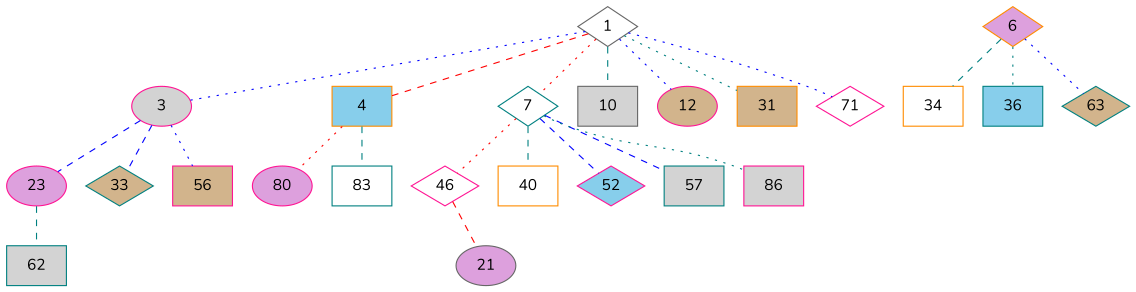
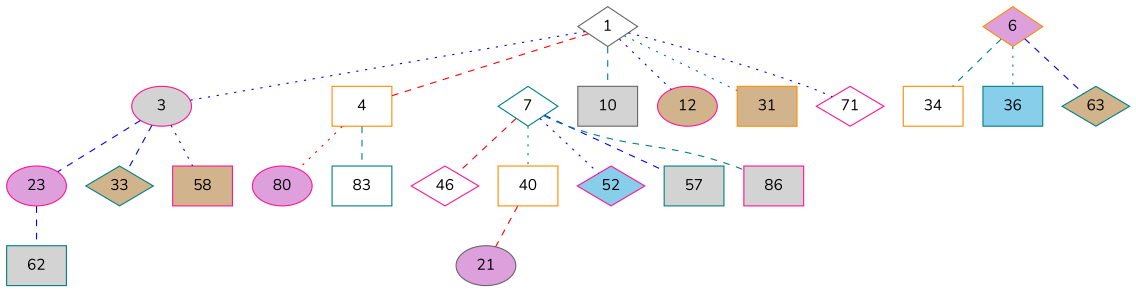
(568, 66) -> none
(1054, 66) -> (1054, 66)
(362, 106) -> (362, 106)
(643, 145) -> (643, 145)
(487, 146) -> (487, 146)
(528, 146) -> (528, 146)
(569, 146) -> (569, 146)
(203, 186) -> (203, 186)
(465, 224) -> (507, 226)
(37, 226) -> (37, 226)
